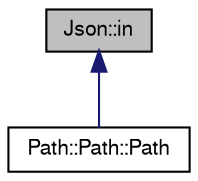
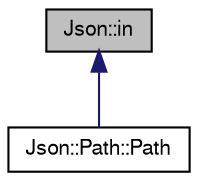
(99, 150) -> (99, 150)
